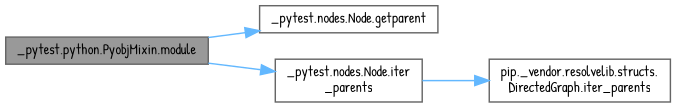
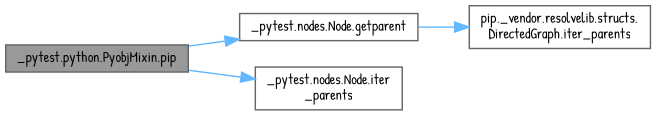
(107, 51) -> (97, 58)
(448, 81) -> (436, 27)
